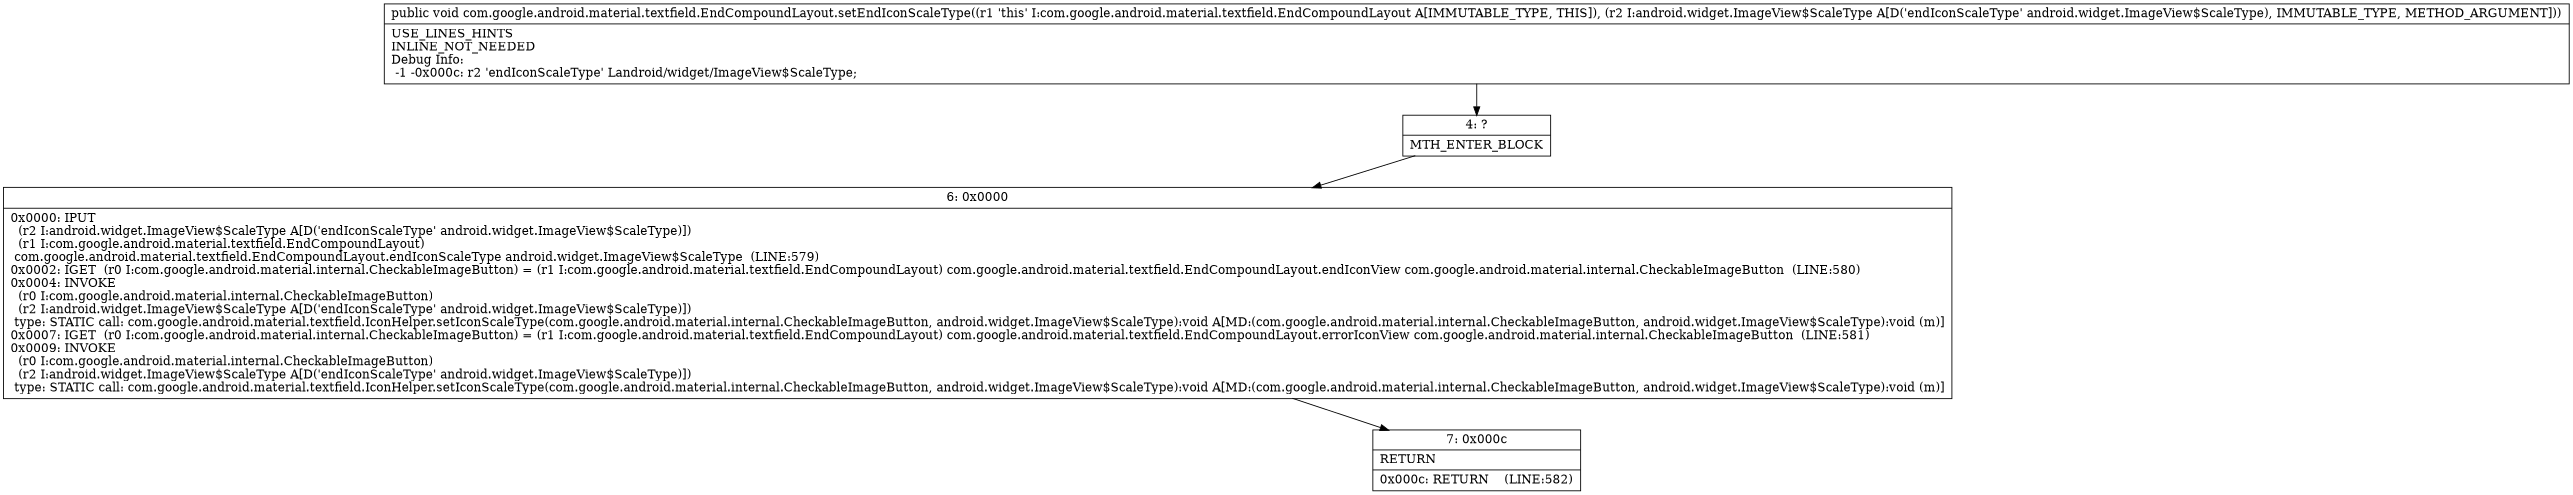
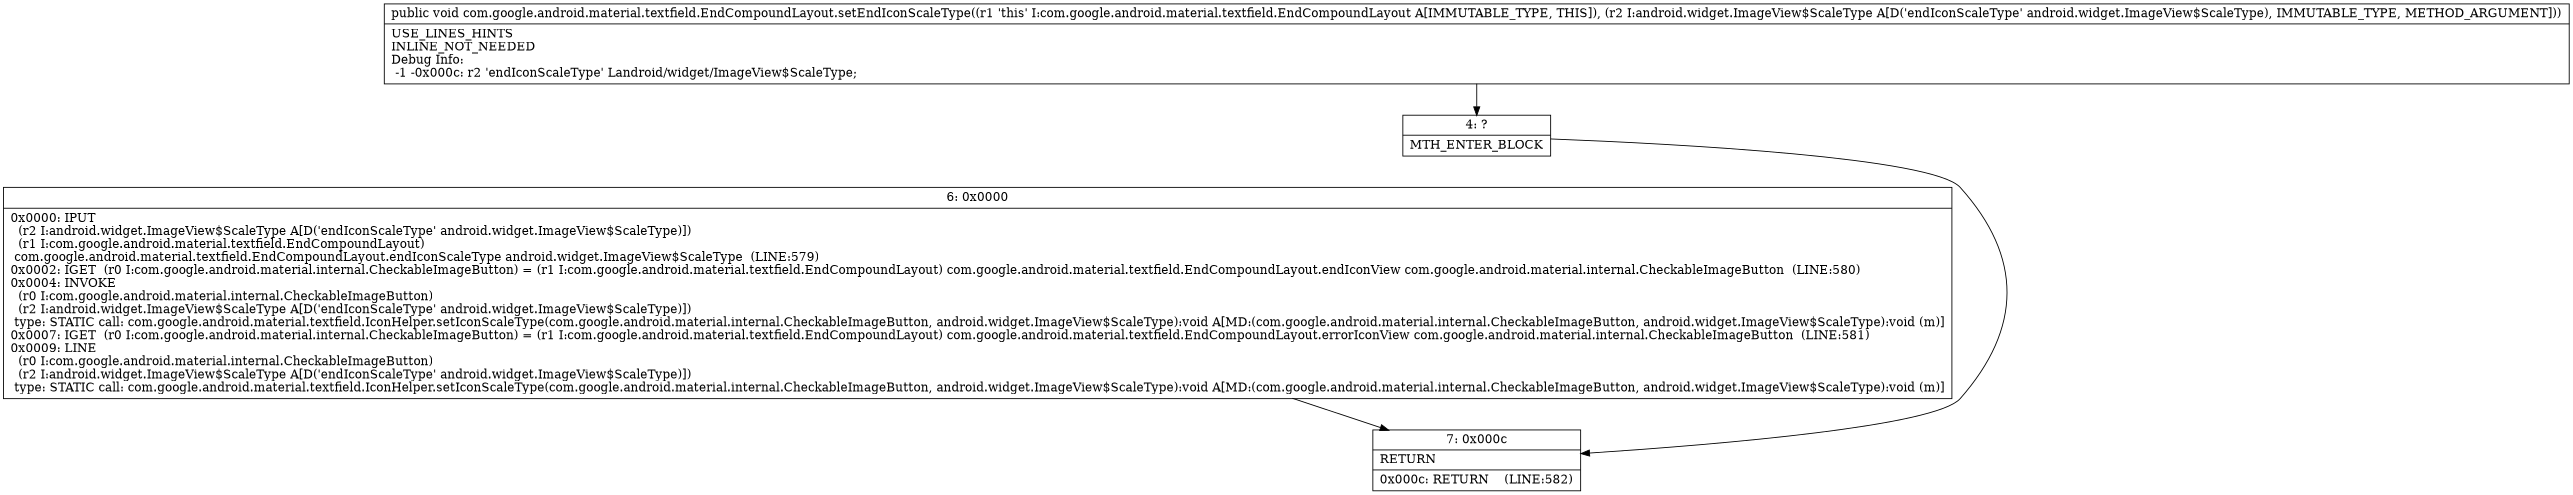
(1368, 170) -> (2005, 274)
(67, 349) -> (58, 349)
